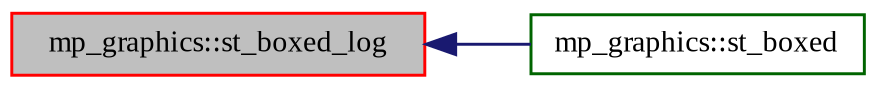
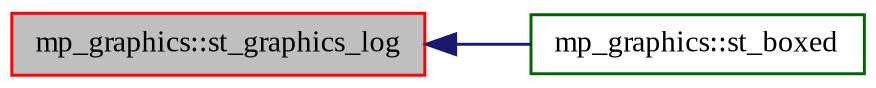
(218, 44) -> (218, 44)
